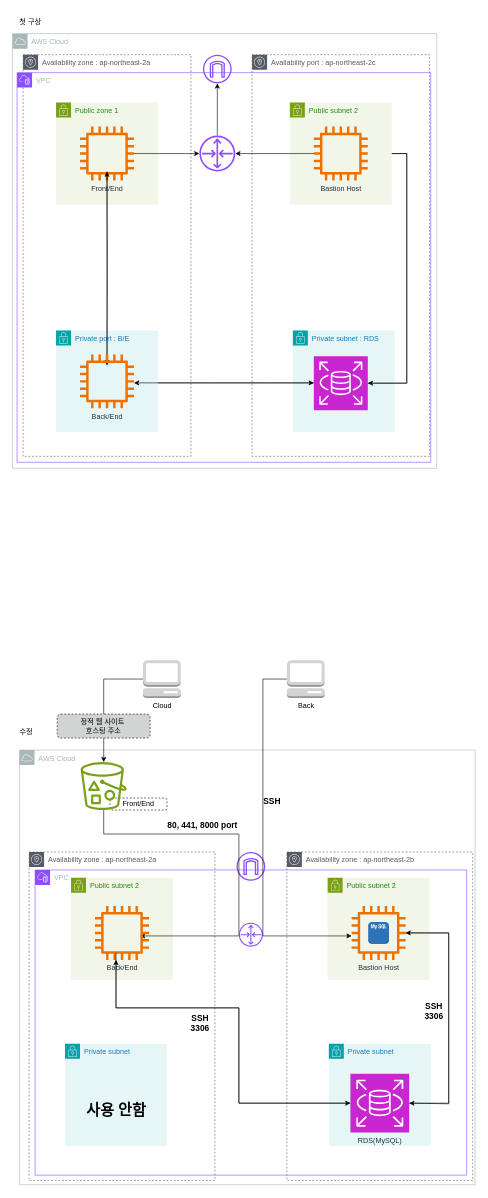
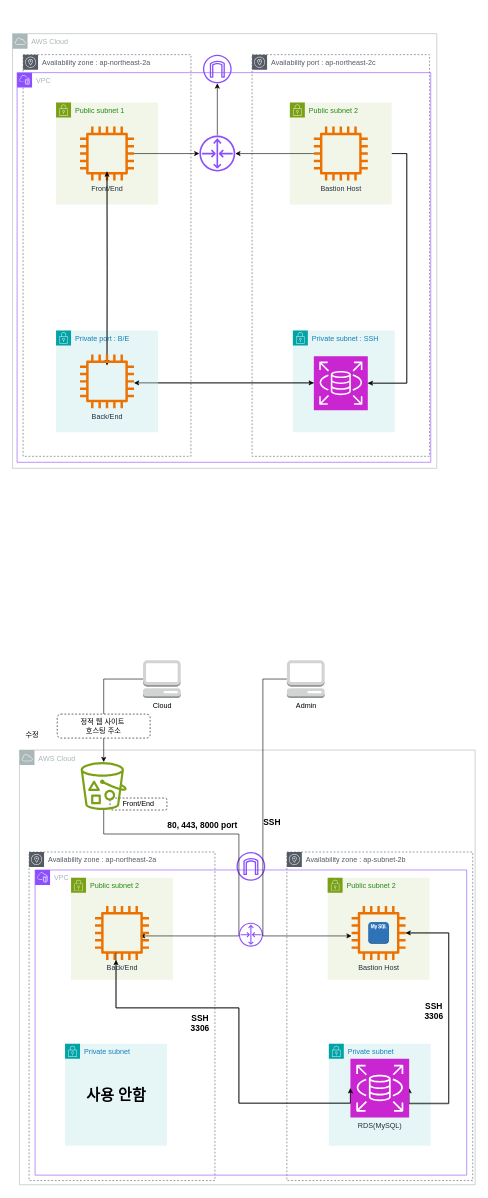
(31, 21) -> none
(98, 111) -> (102, 111)
(348, 339) -> (348, 339)
(307, 707) -> (307, 707)
(104, 726) -> (104, 726)
(26, 732) -> (32, 735)
(272, 801) -> (272, 822)
(203, 825) -> (203, 825)
(368, 861) -> (362, 861)
(380, 1104) -> (380, 1089)
(116, 1110) -> (116, 1095)
